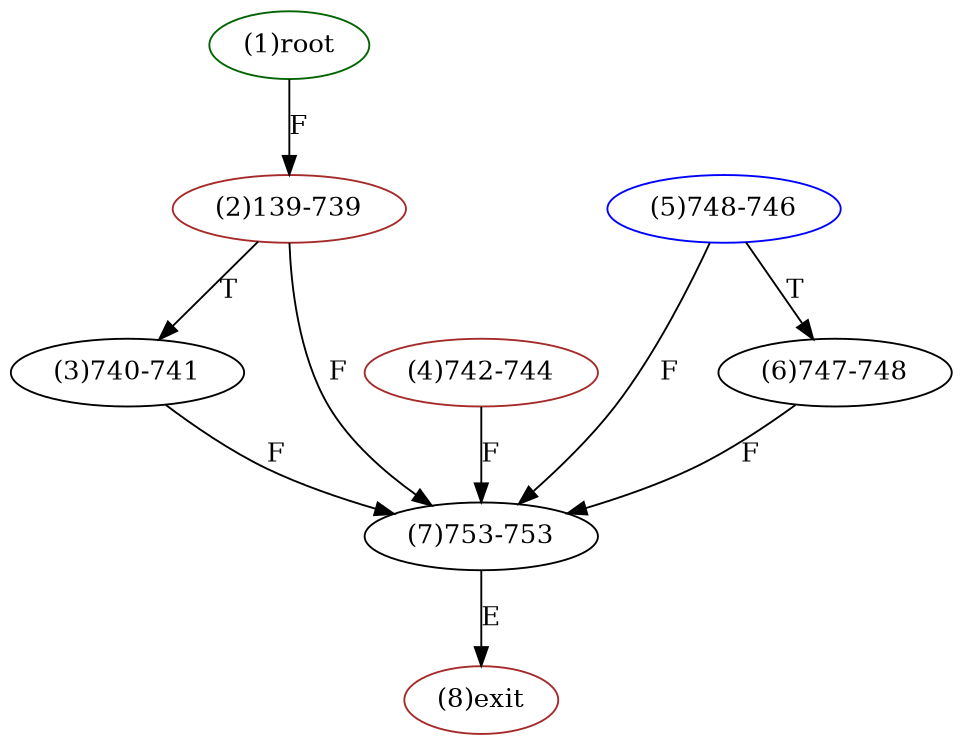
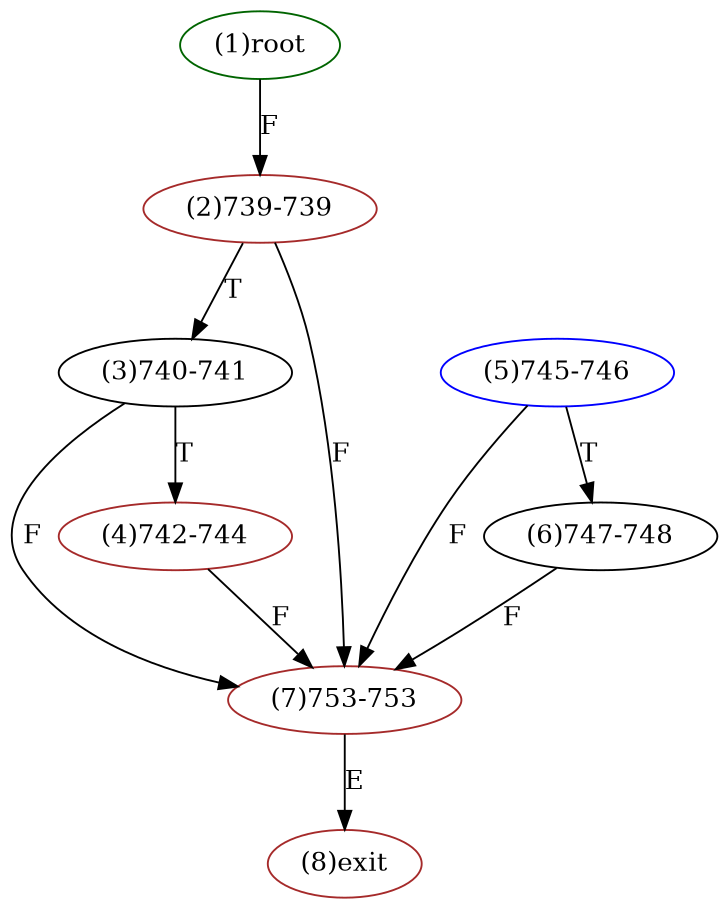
(289, 209) -> (260, 209)
(724, 209) -> (557, 373)
none -> (175, 445)
(481, 536) -> (345, 700)
